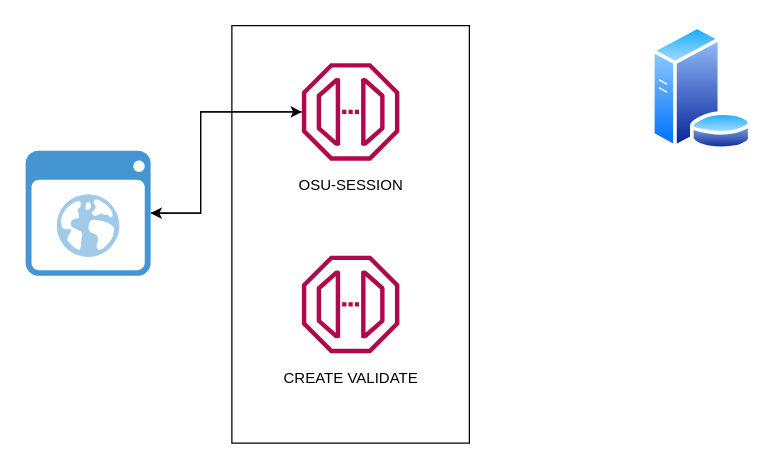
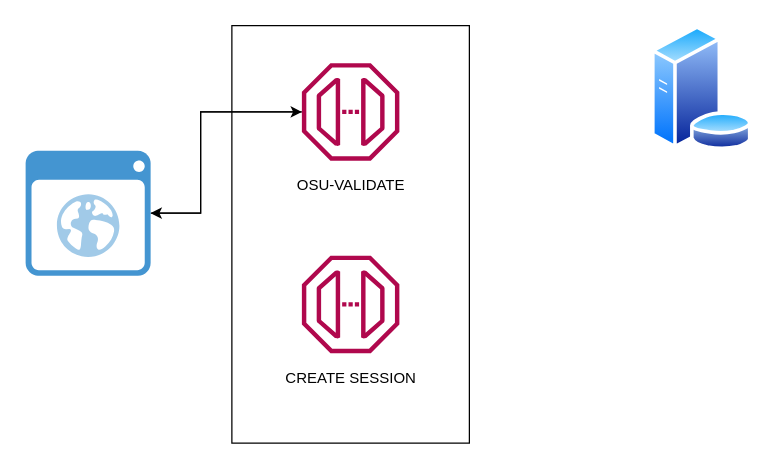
(351, 186) -> (351, 186)
(351, 378) -> (351, 378)
